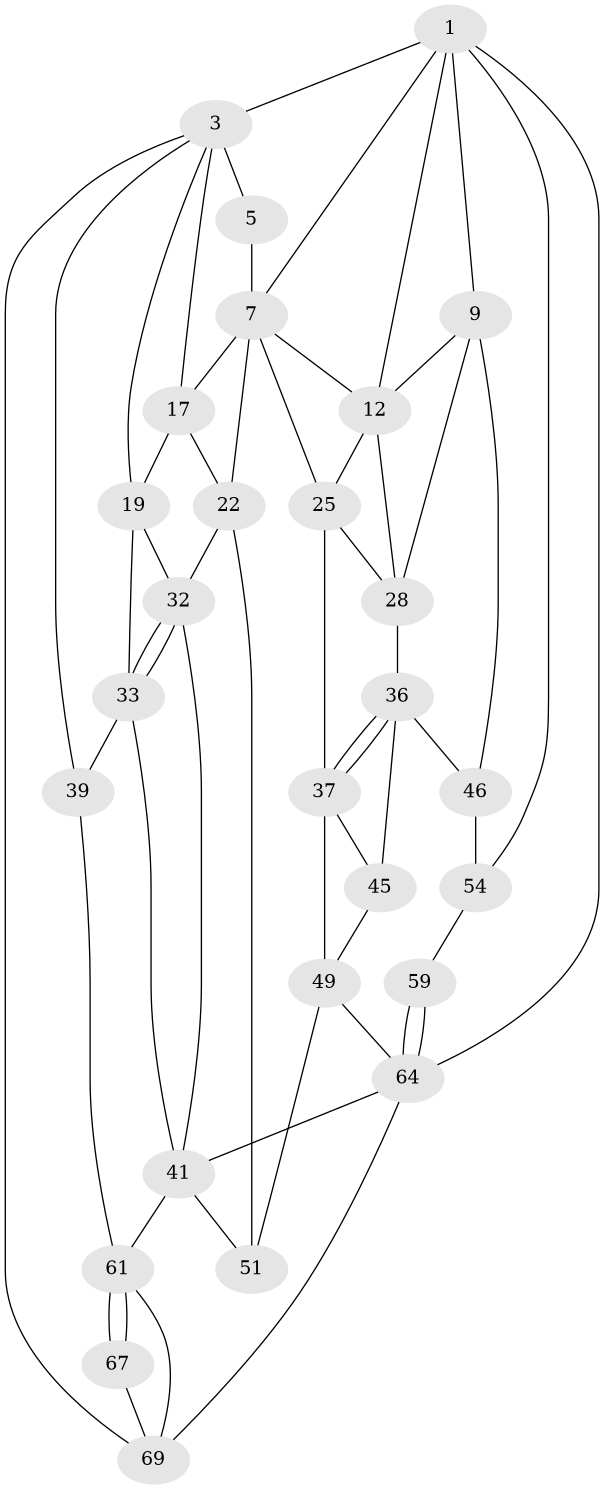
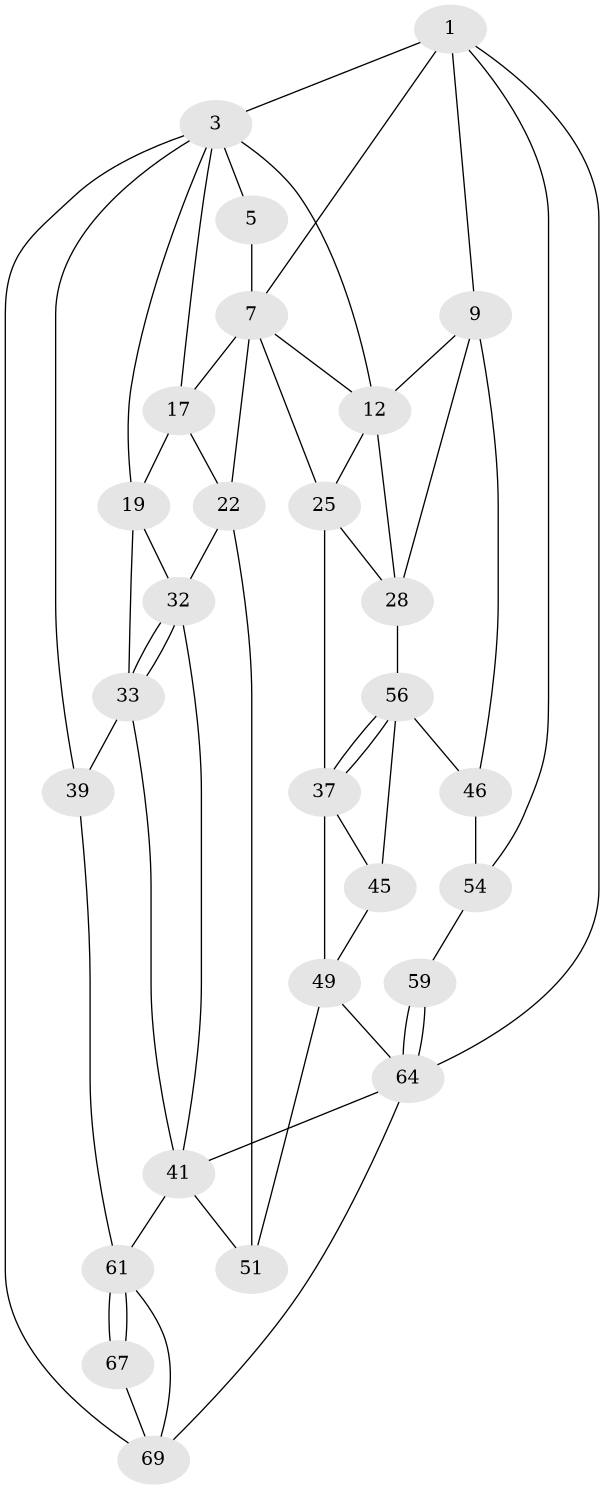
(413, 220) -> (329, 251)
(398, 697) -> (398, 697)
